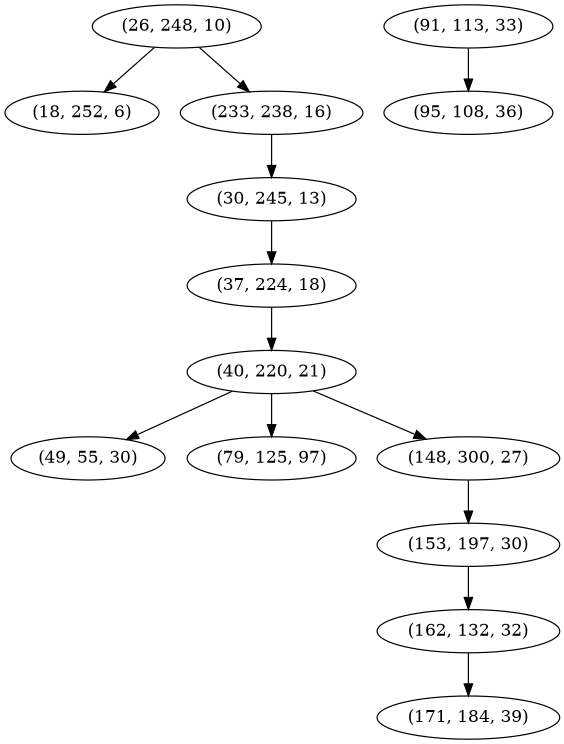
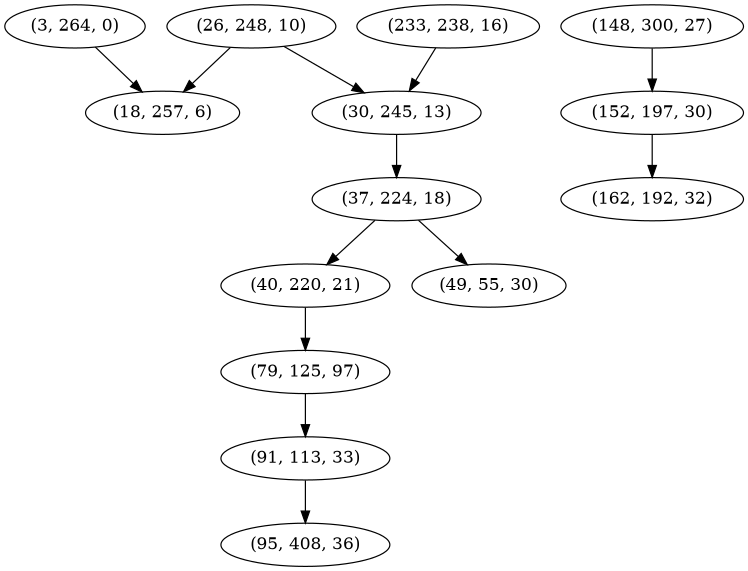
none -> (75, 26)
(220, 66) -> (319, 67)
(82, 113) -> (163, 113)
(468, 113) -> (305, 545)
none -> (305, 409)
(185, 413) -> (438, 238)
(364, 413) -> none
(468, 545) -> (652, 113)
(468, 631) -> (652, 199)
(468, 718) -> none
